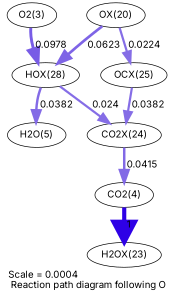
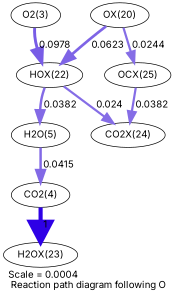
(143, 45) -> (147, 45)
(46, 75) -> (50, 75)
(124, 159) -> (41, 159)
